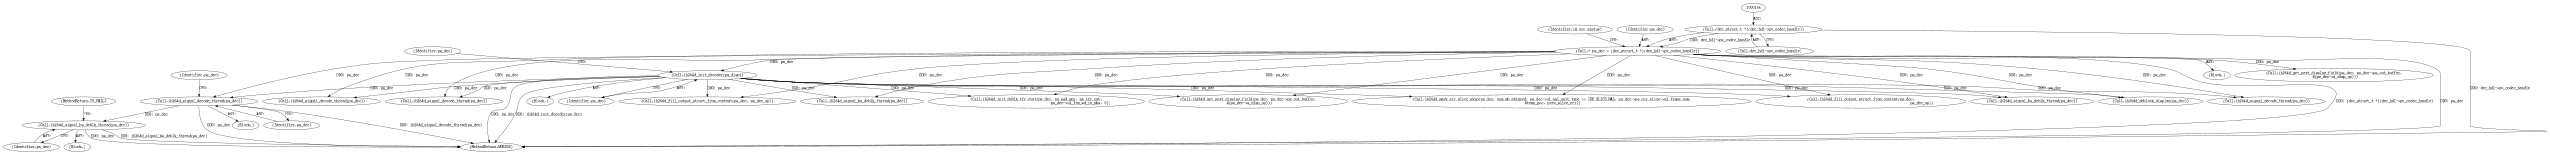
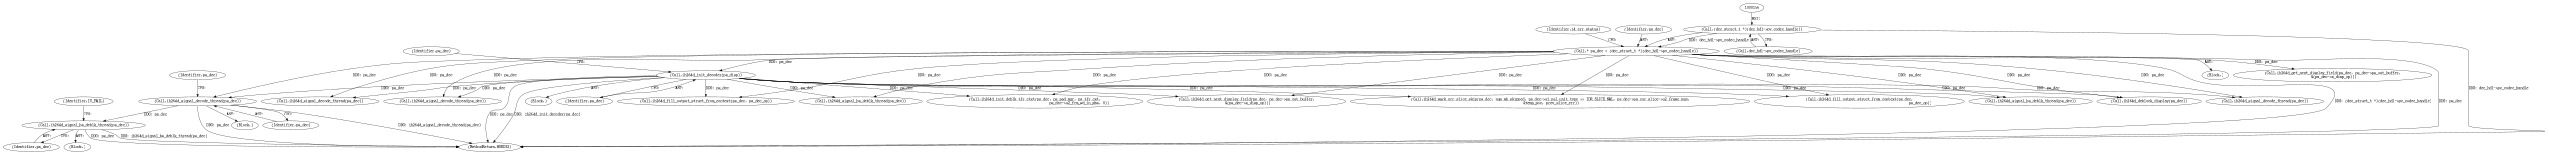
(84, 101) -> (84, 101)
